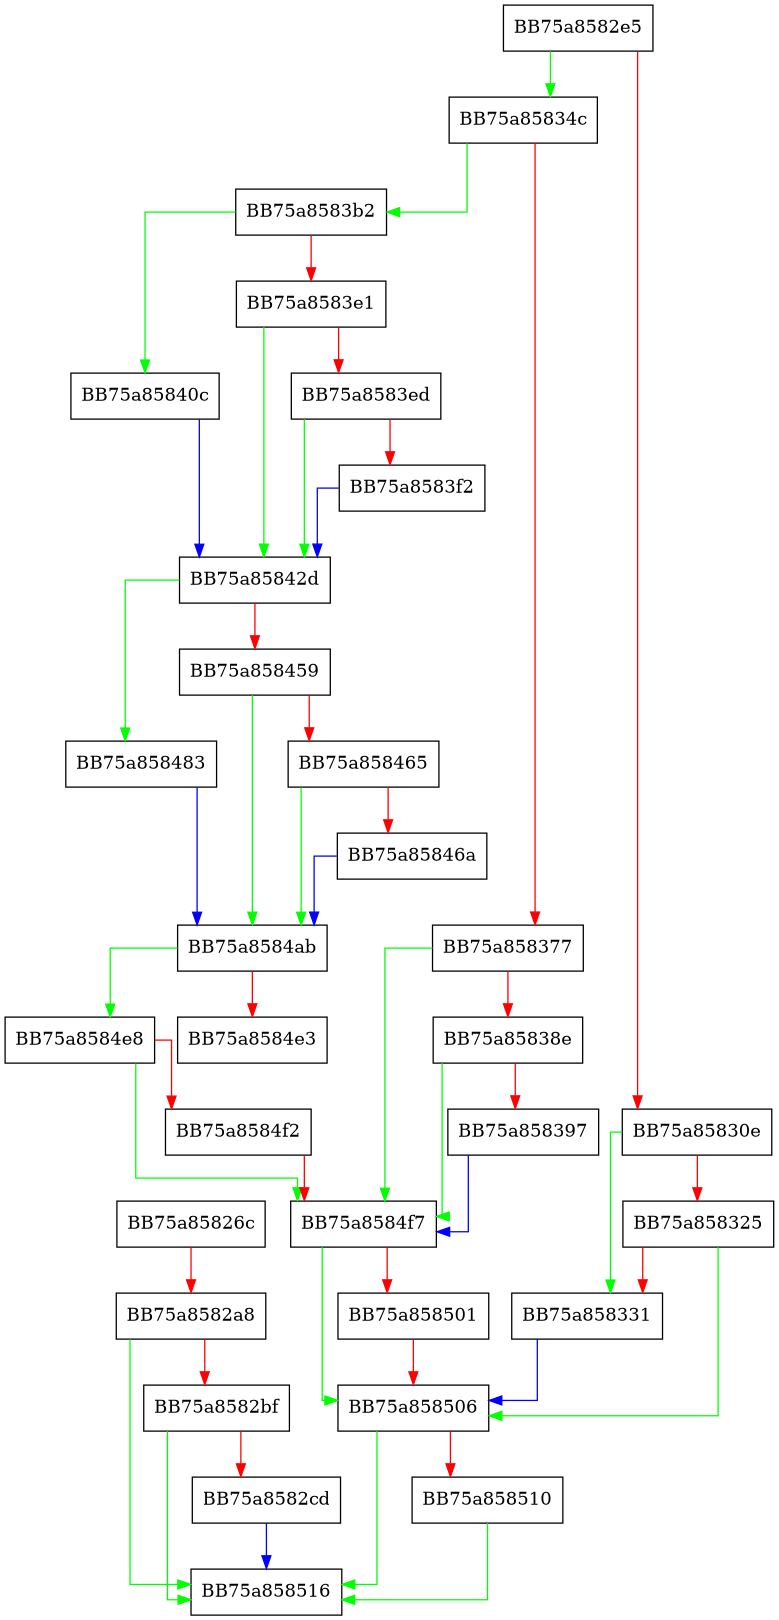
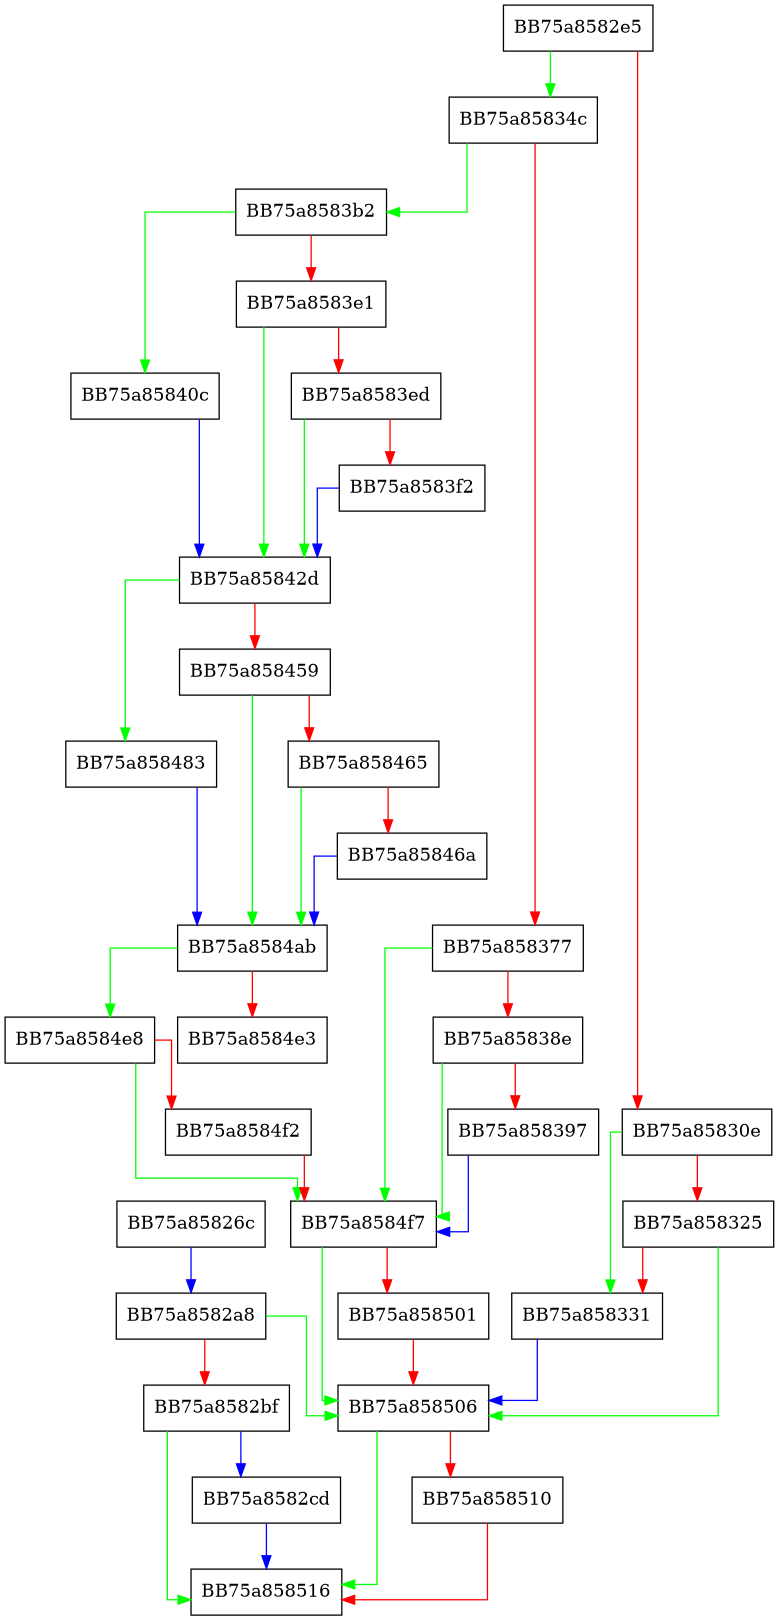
(191, 1264) -> (191, 1264)
(241, 1448) -> (241, 1448)
(130, 1486) -> (306, 1355)
(459, 1600) -> (459, 1600)
